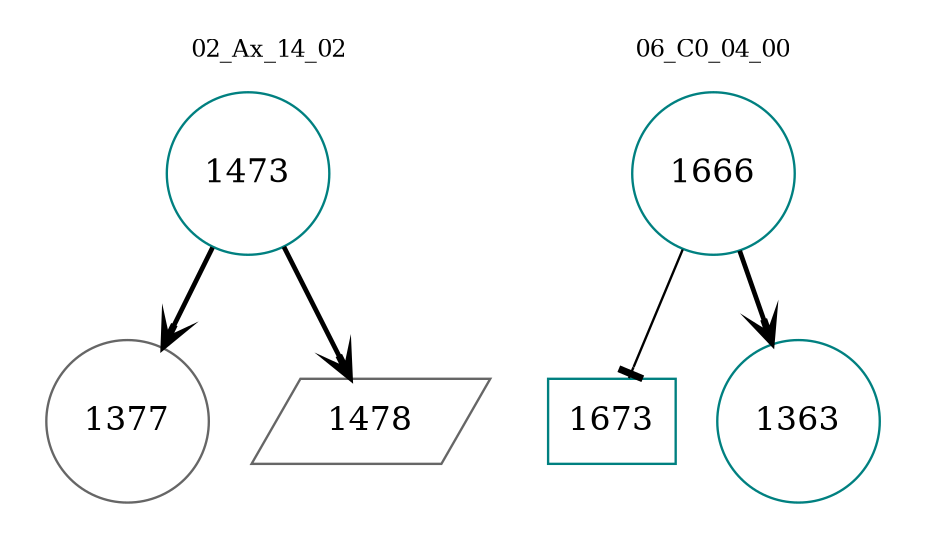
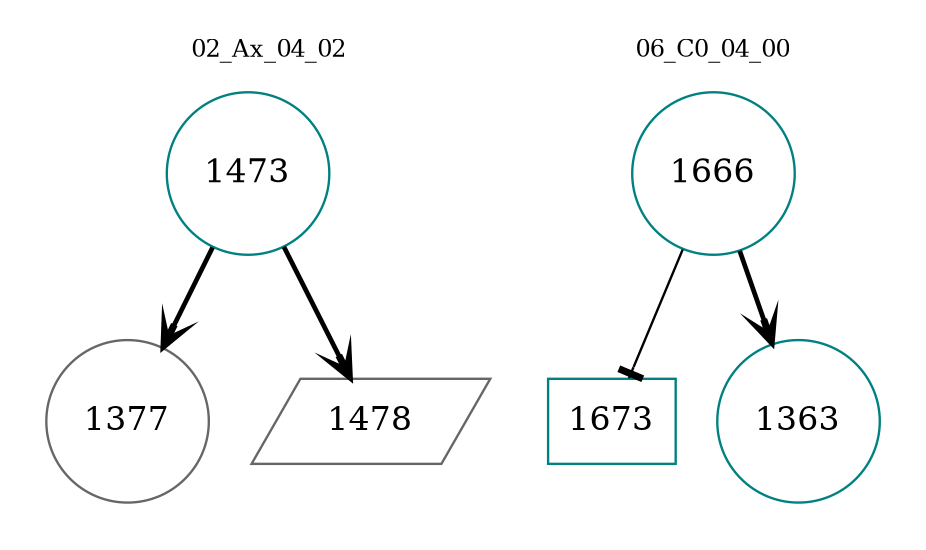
(269, 51) -> (269, 51)
